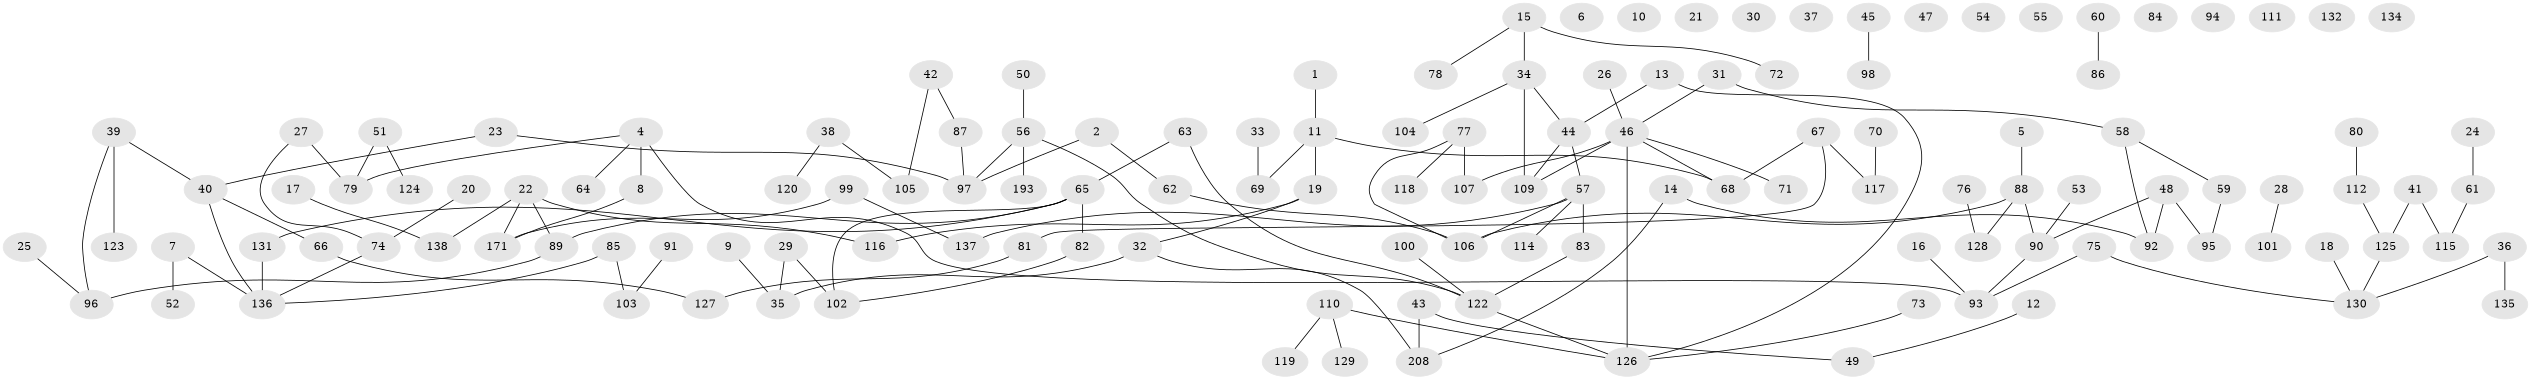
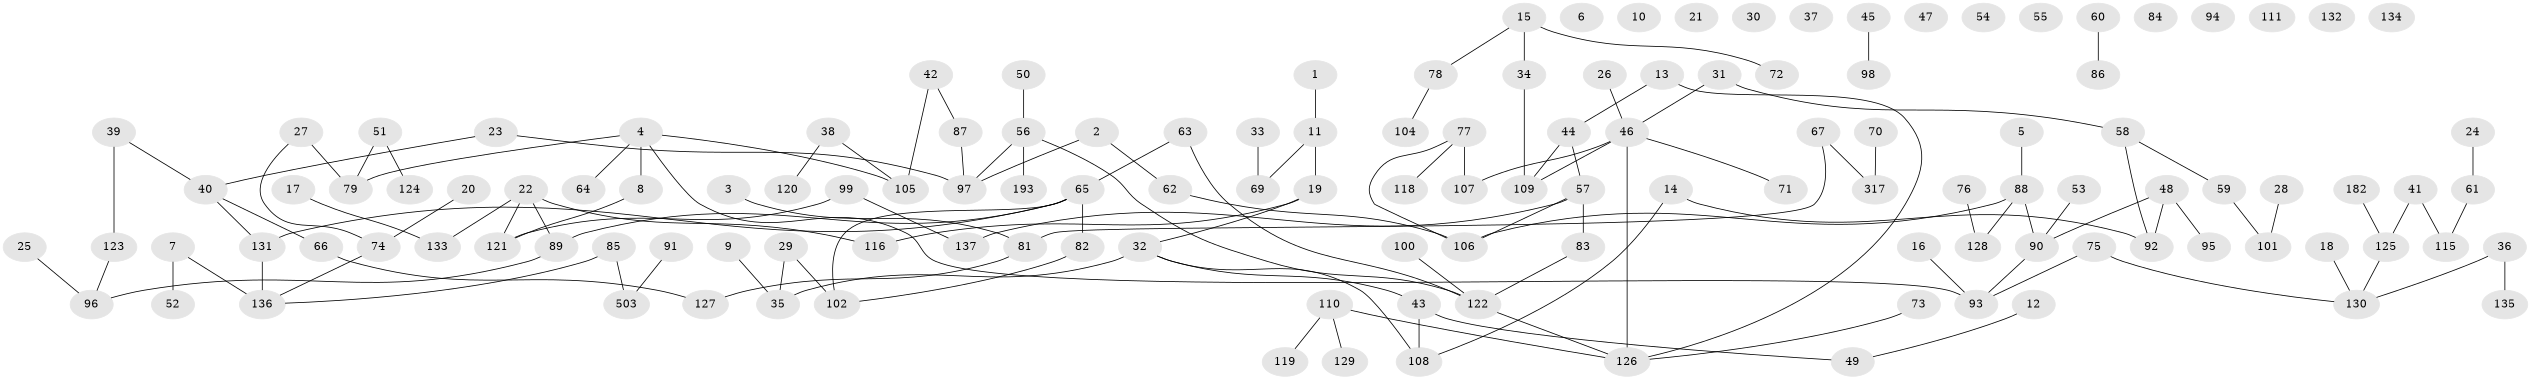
(1465, 103) -> (1421, 104)
(1547, 104) -> none
(2357, 132) -> none
none -> (748, 147)
none -> (729, 190)
(1728, 190) -> none
(1875, 190) -> (1875, 190)
(2357, 190) -> (2357, 190)
(87, 217) -> (103, 276)
(2217, 218) -> (2246, 218)
(438, 247) -> (438, 247)
(497, 247) -> (497, 247)
(1524, 247) -> none
(226, 250) -> (234, 218)
none -> (1280, 276)
(627, 305) -> (627, 305)
(1419, 362) -> (1419, 362)
